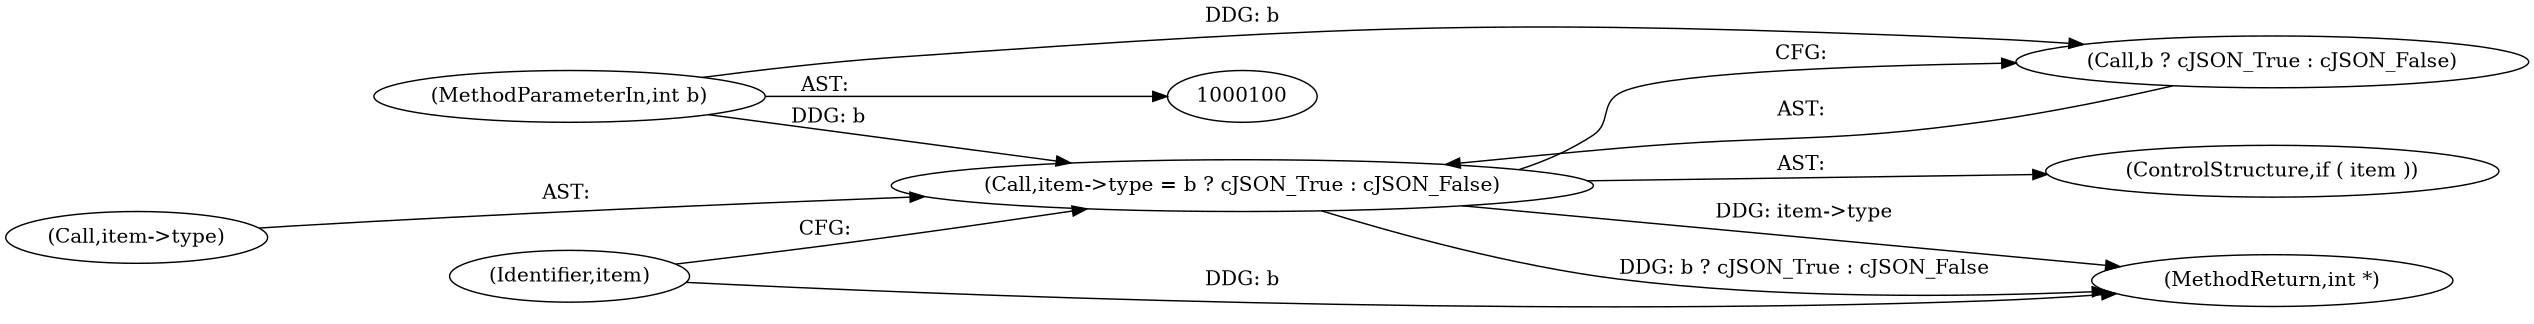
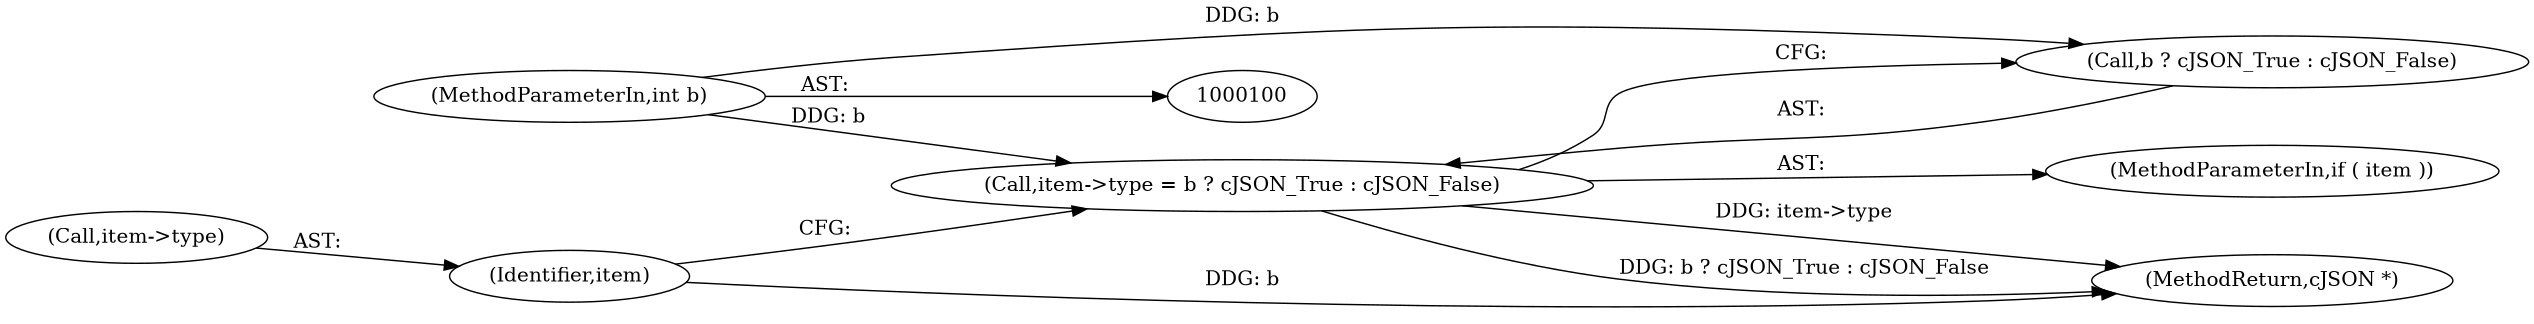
(2272, 171) -> (2272, 171)
(584, 211) -> (350, 257)
(2272, 281) -> (2272, 281)
